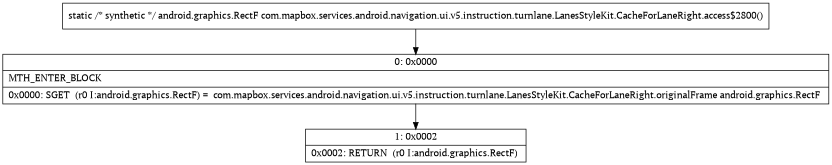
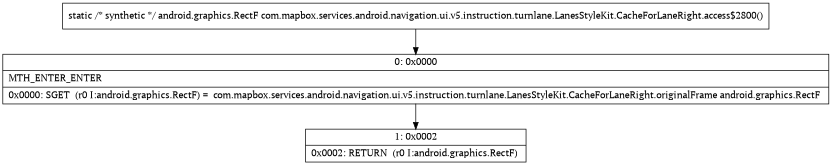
(55, 78) -> (55, 78)
